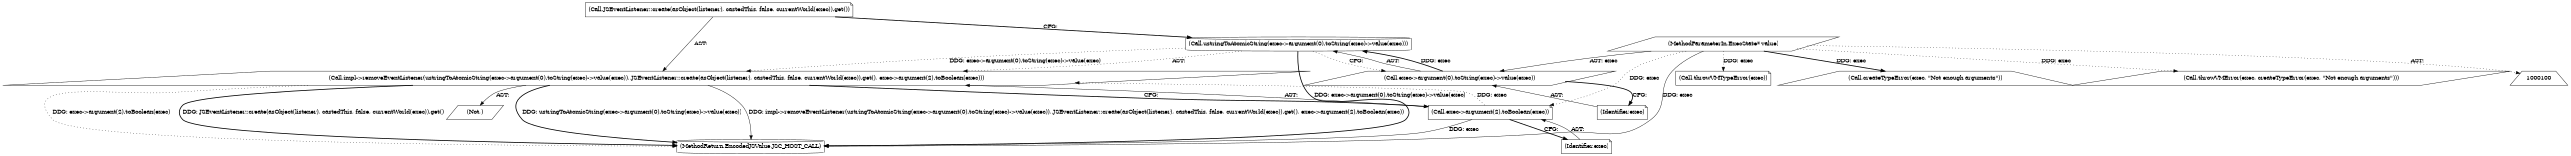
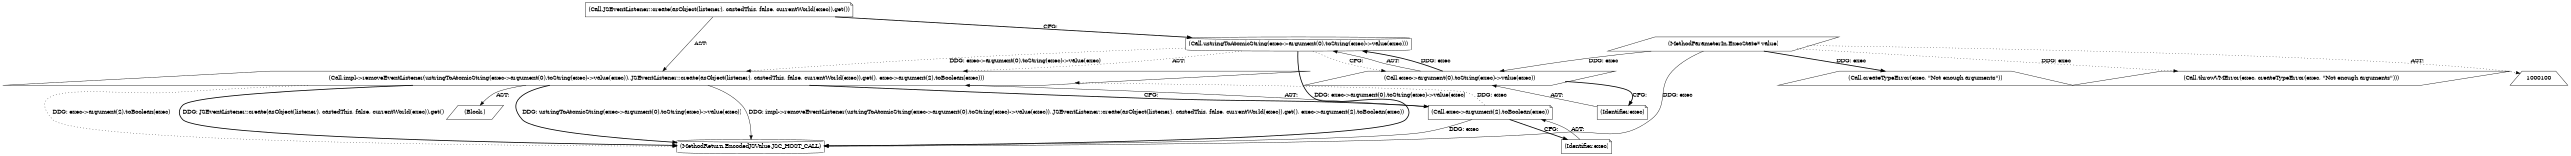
(1603, 61) -> (1603, 61)
(1723, 78) -> none
(1621, 79) -> none
(475, 112) -> (475, 112)
